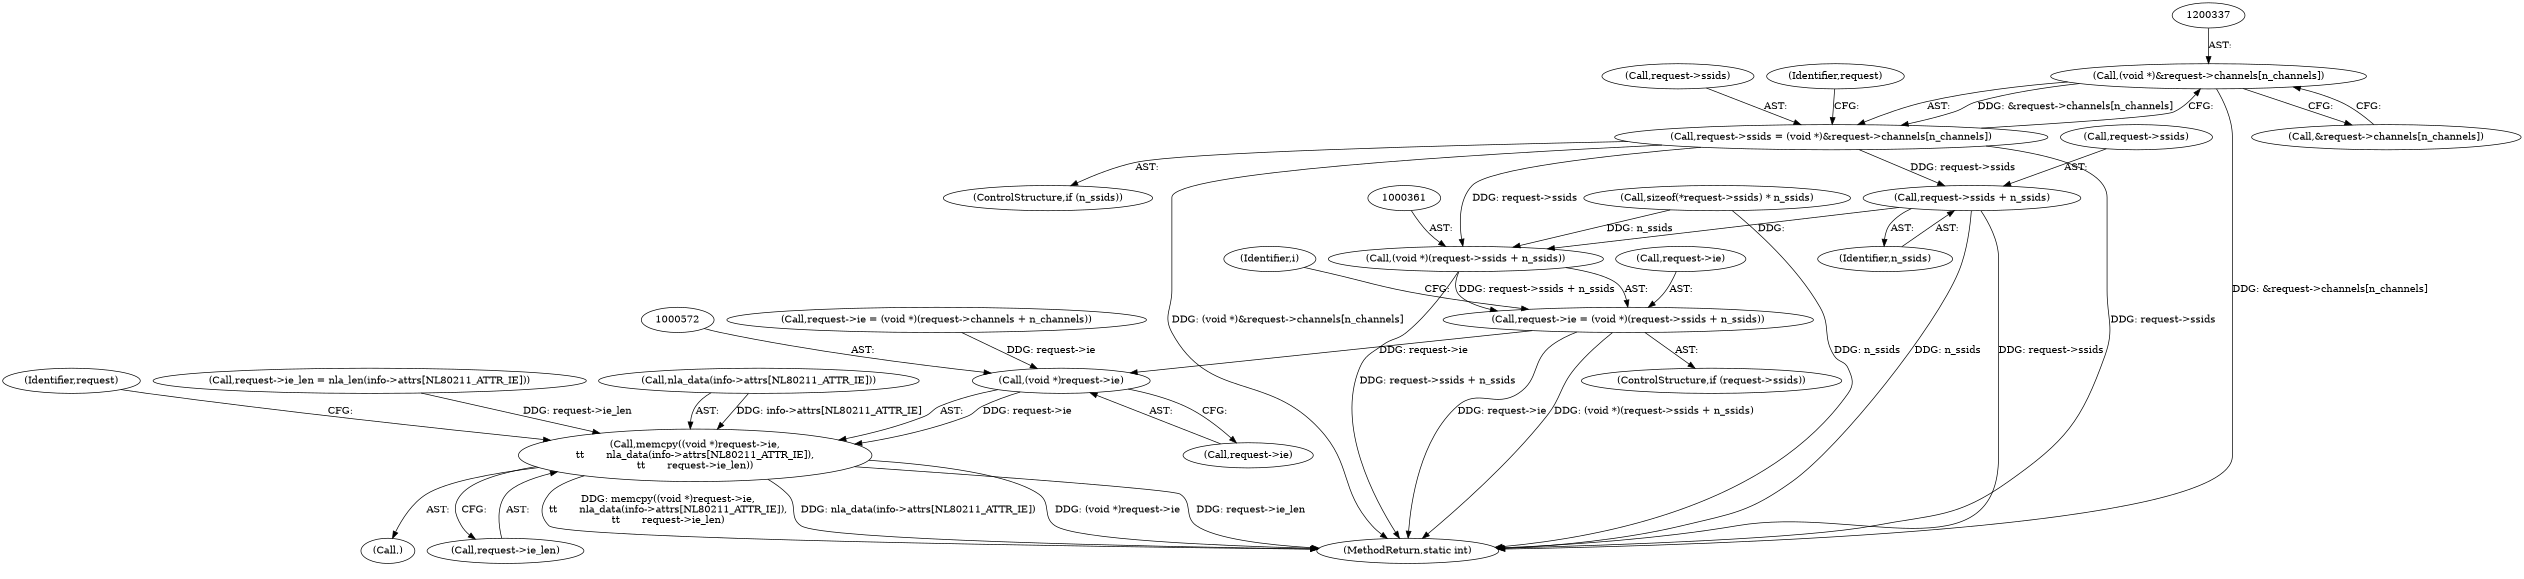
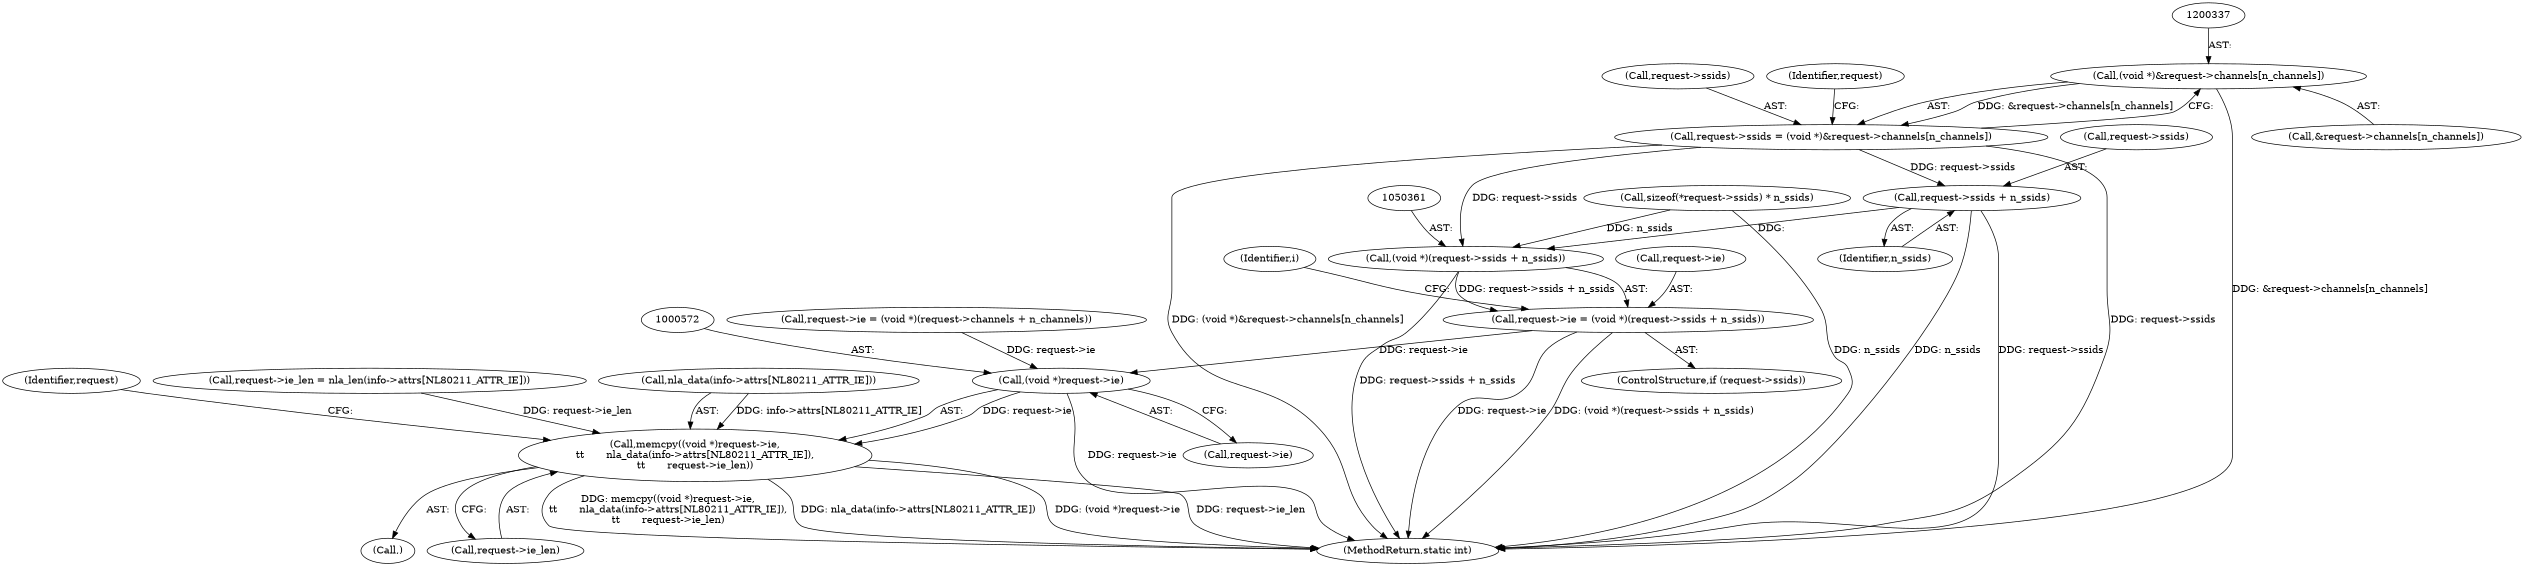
(2294, 106) -> none
(2370, 107) -> (2370, 107)
(1048, 198) -> none
(1404, 198) -> (1404, 198)
none -> (1191, 491)
